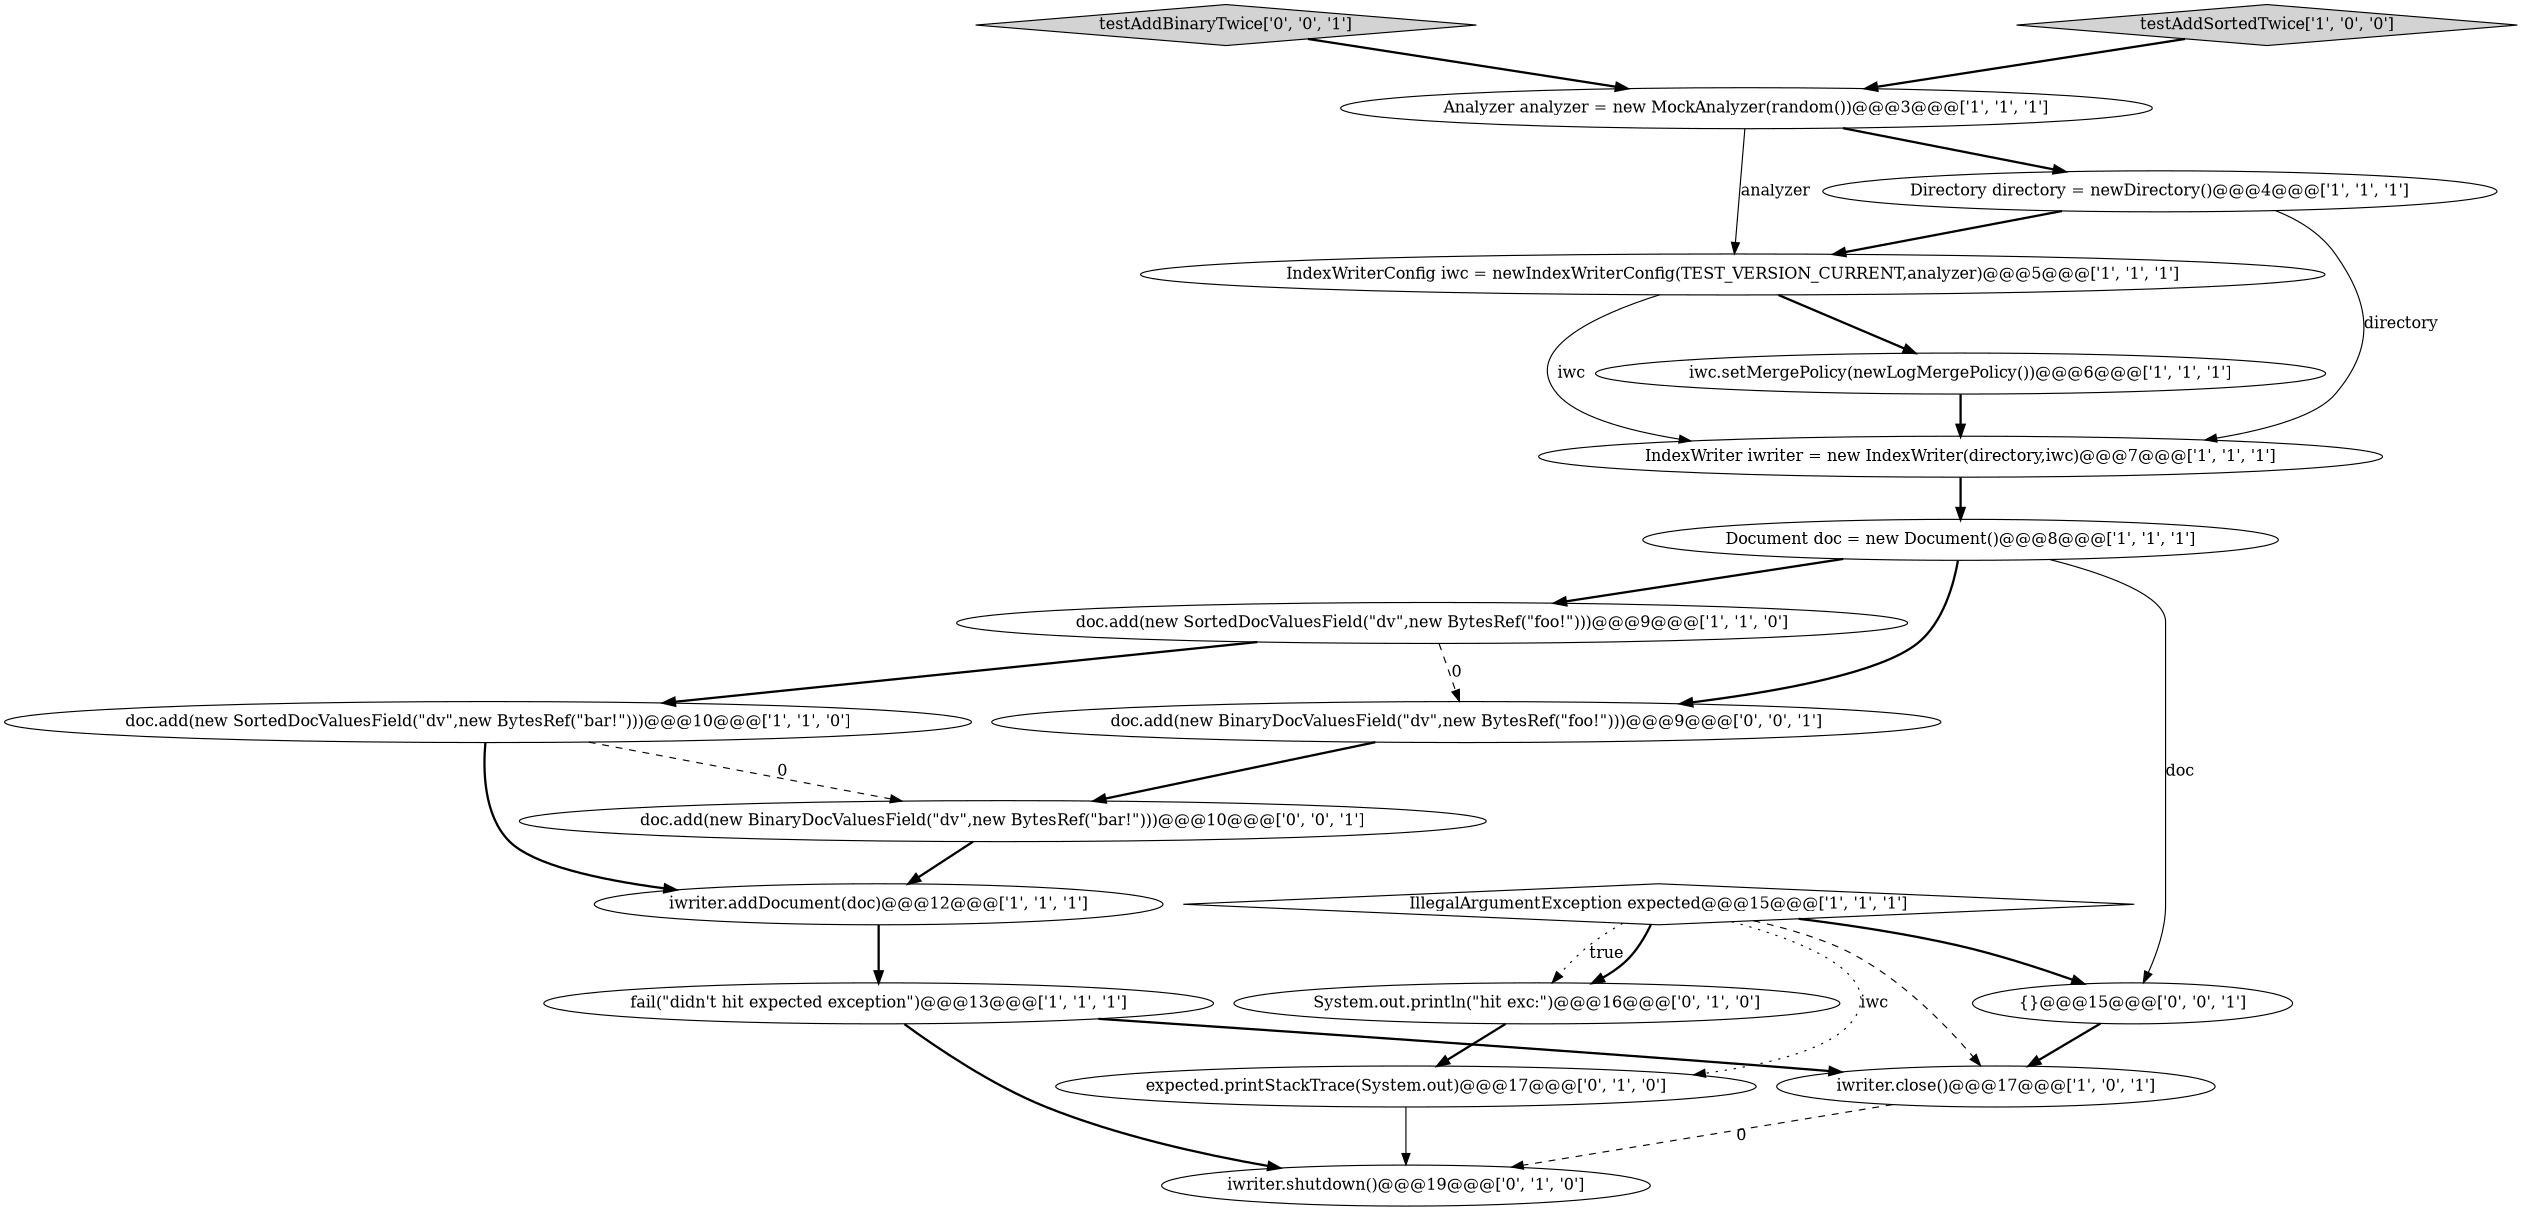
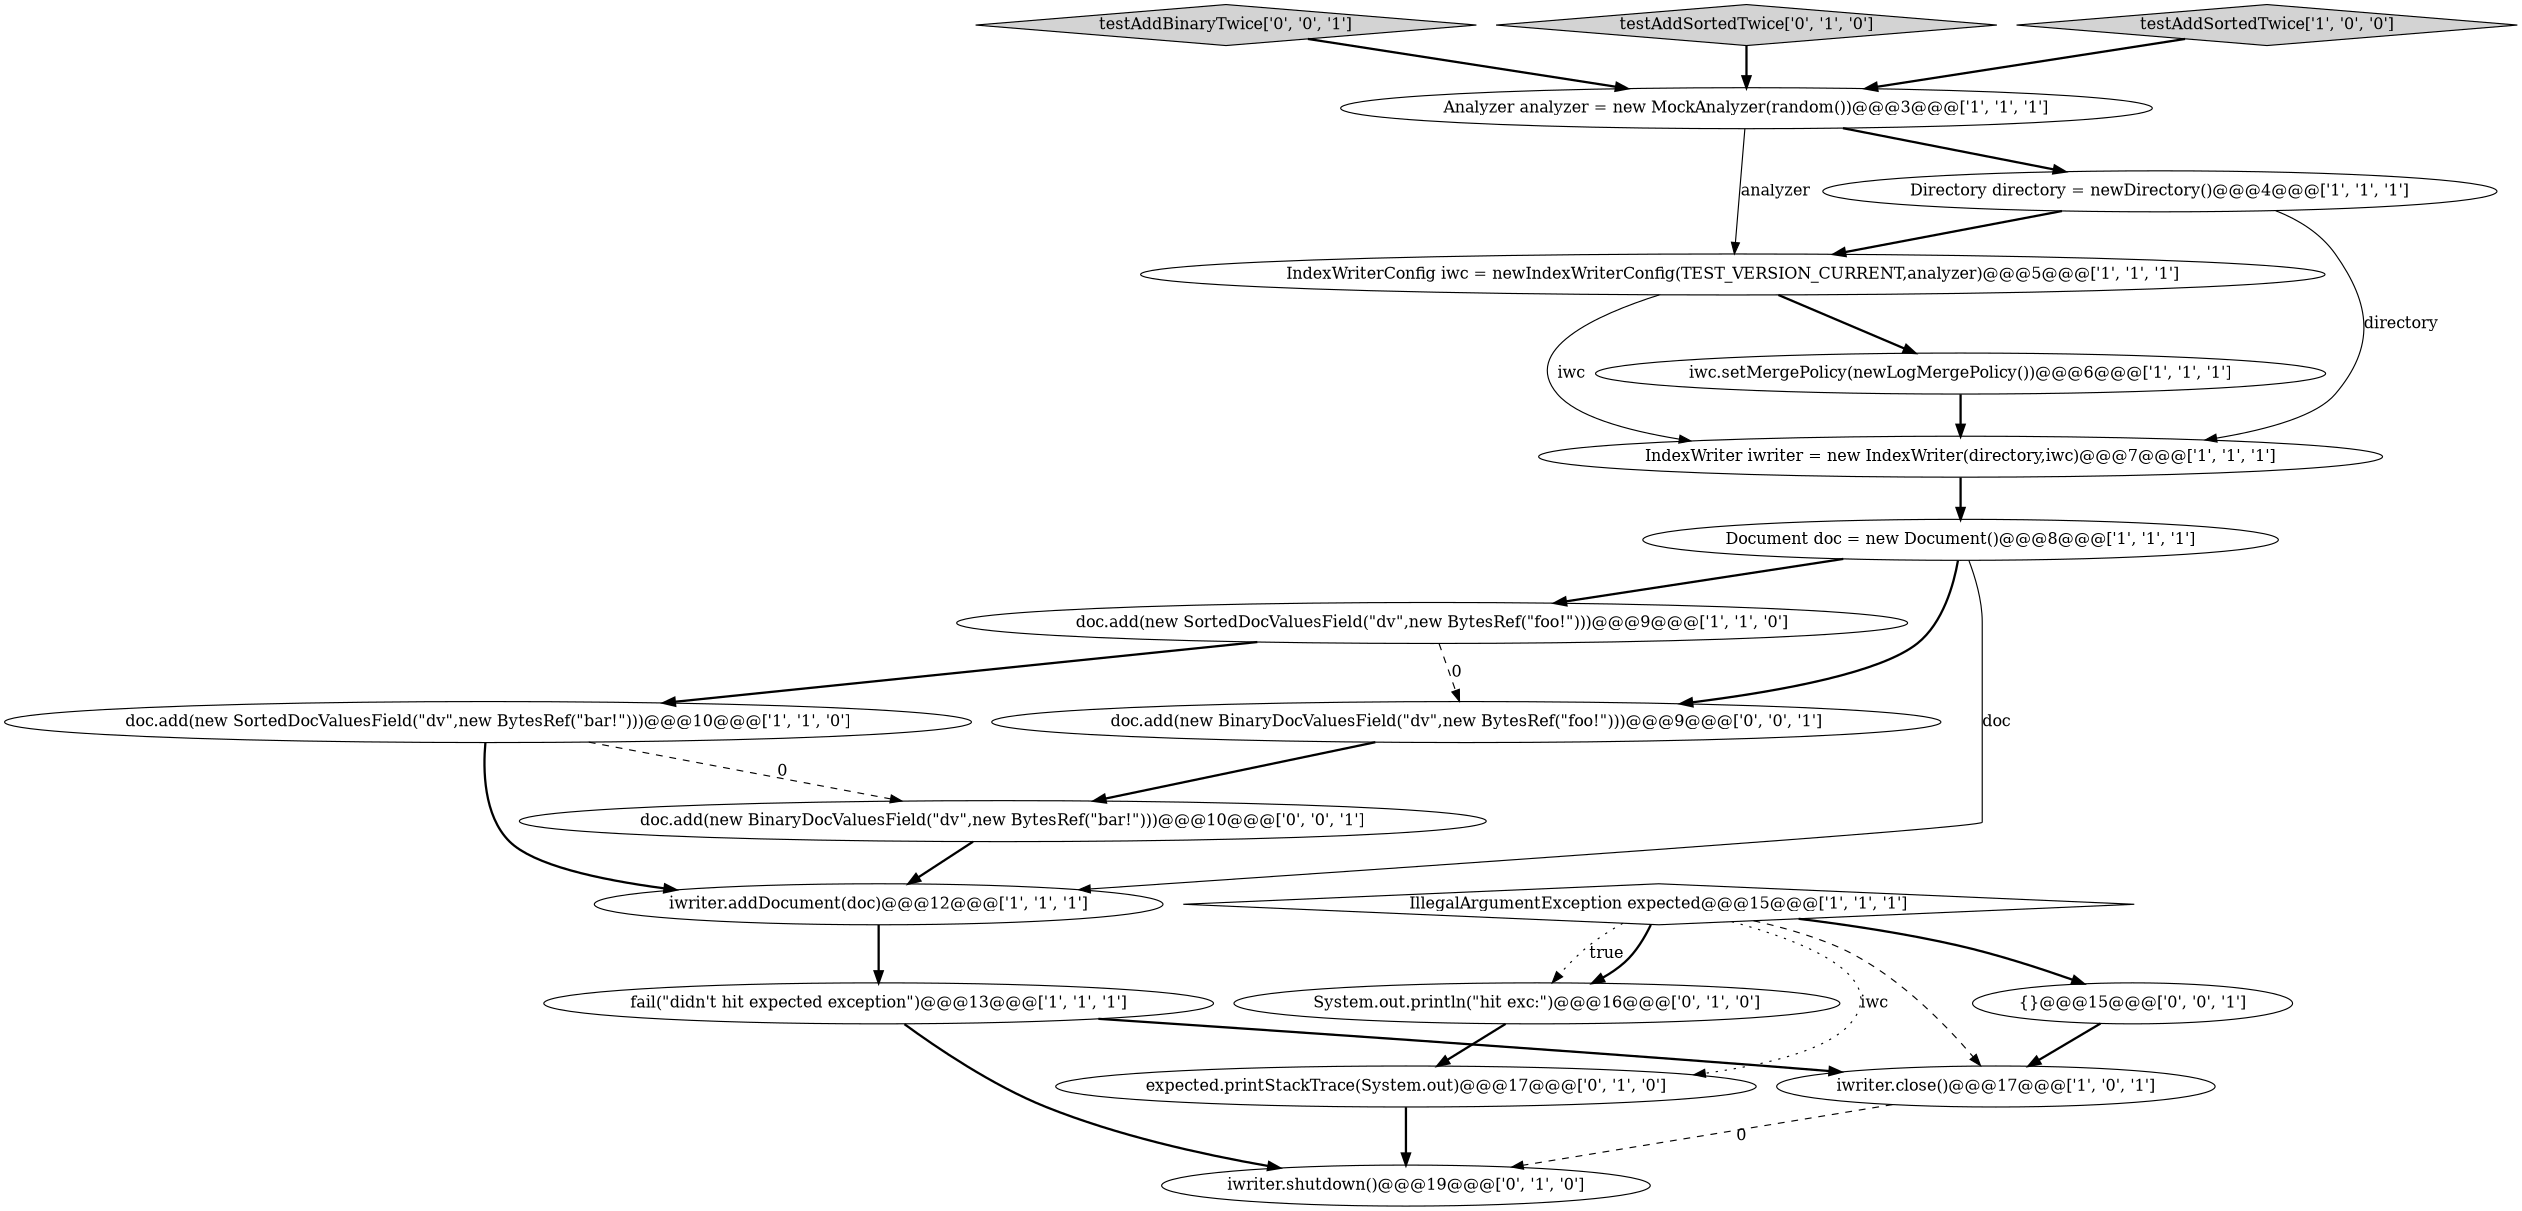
none -> (1746, 25)
(2166, 730) -> (1668, 849)
(1406, 1130) -> (1406, 1130)
